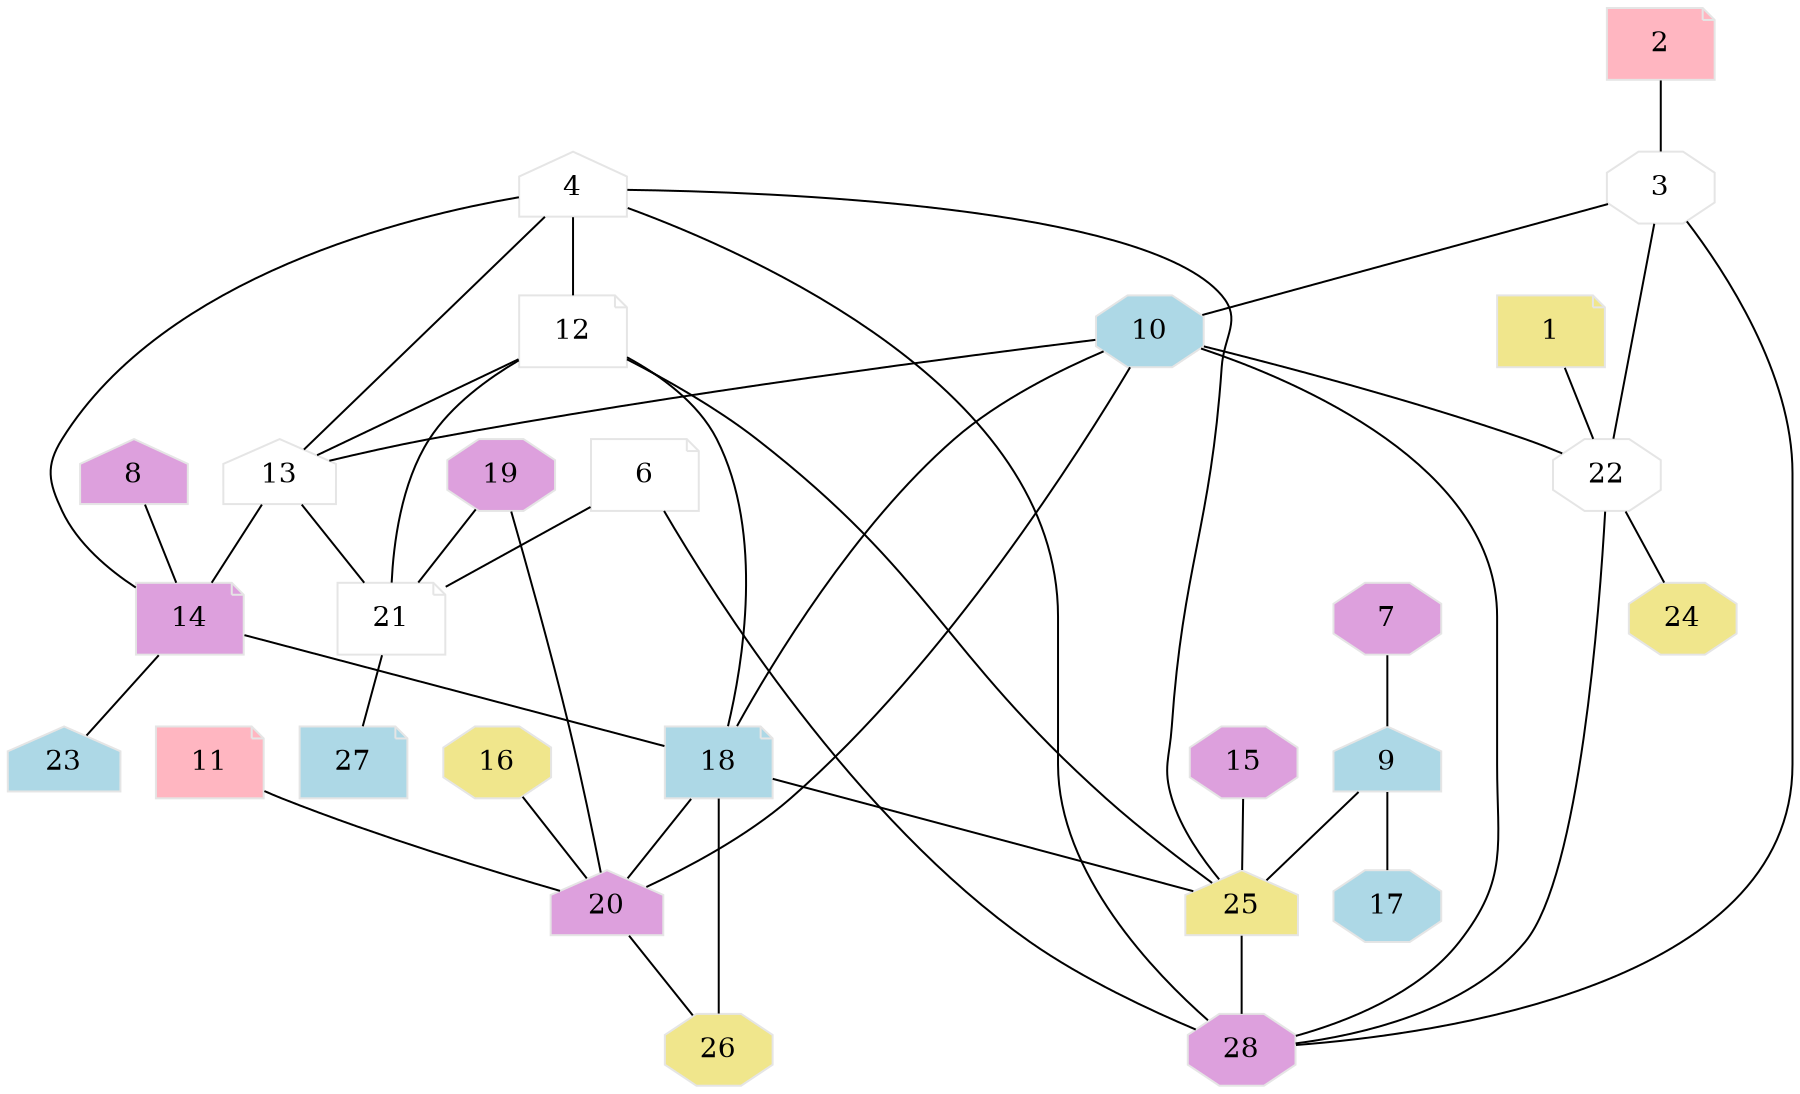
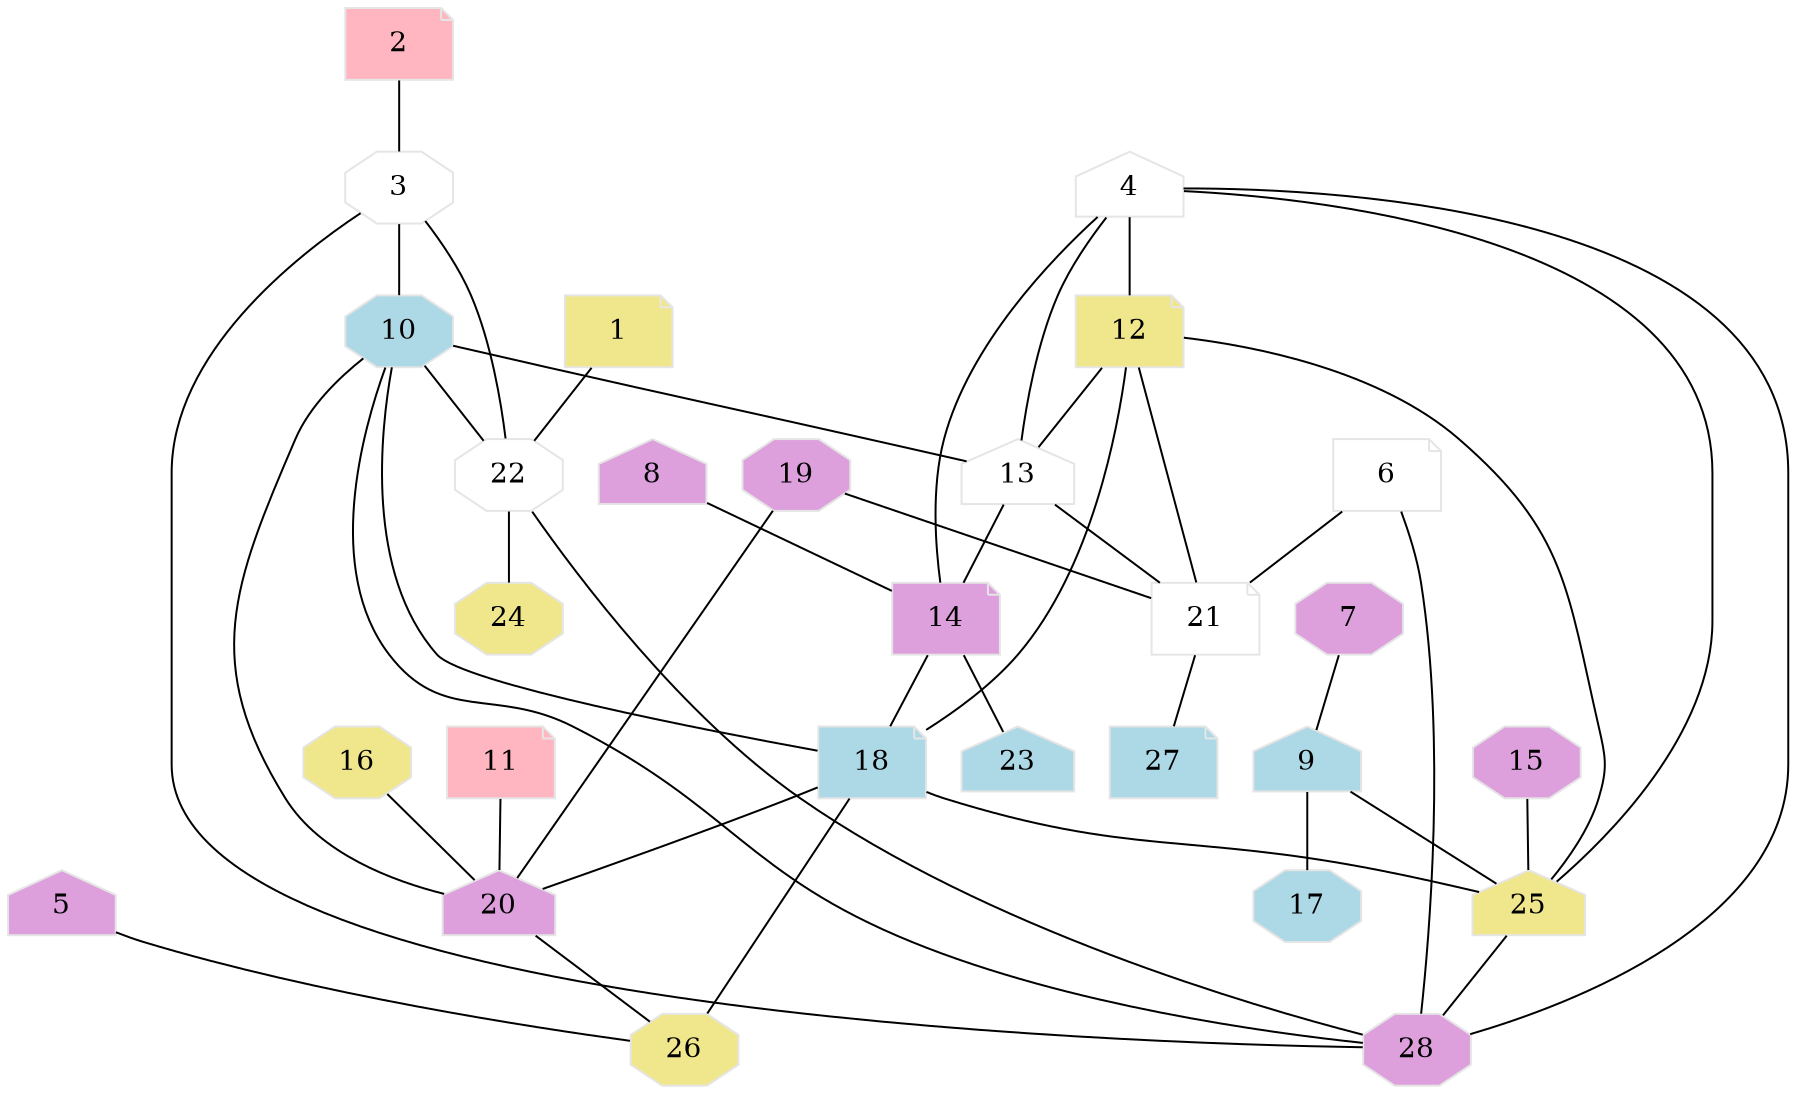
(573, 331) -> (1130, 331)
none -> (62, 906)
